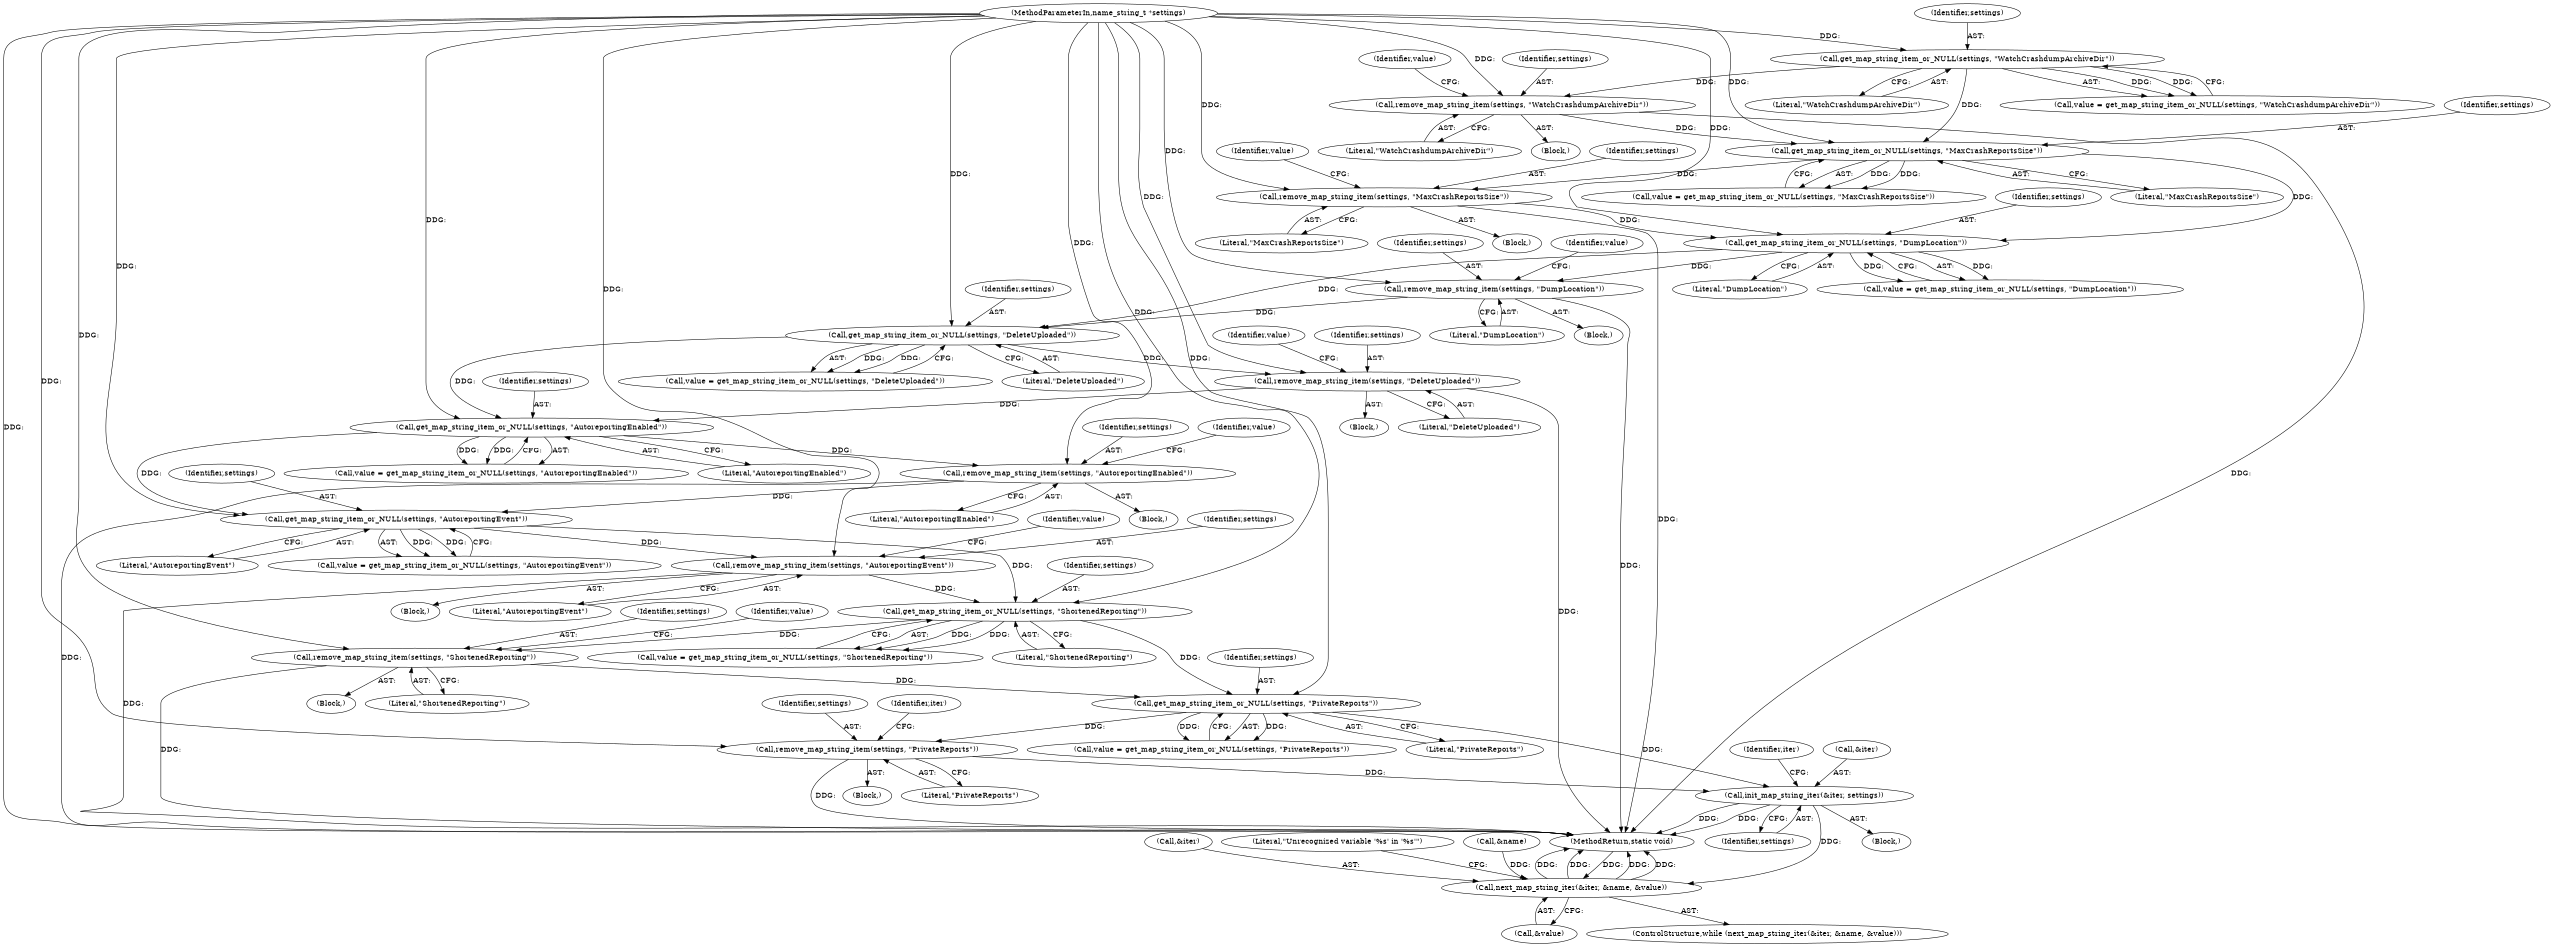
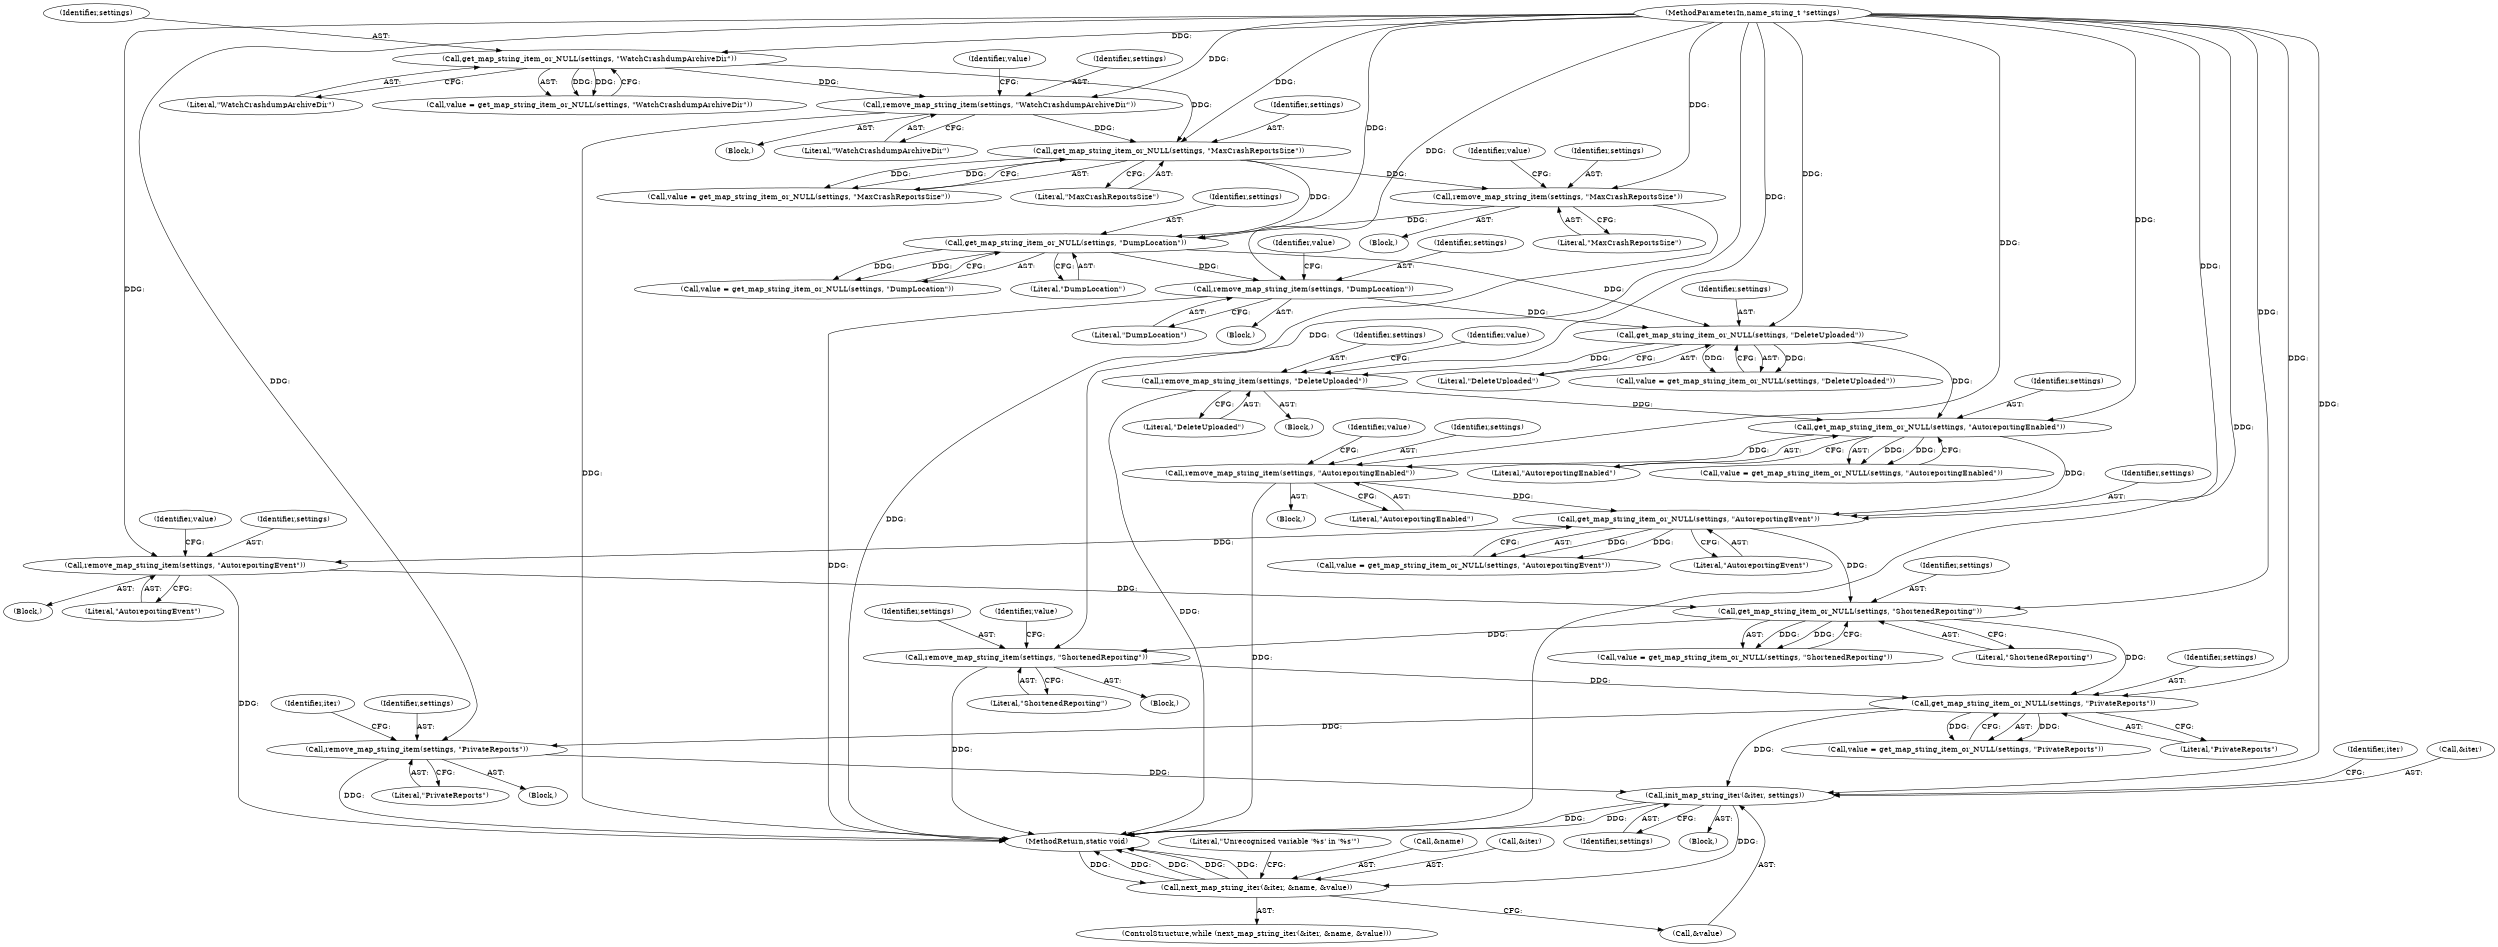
none -> (2319, 418)
(1522, 865) -> (1368, 865)
(1536, 911) -> (1754, 870)
